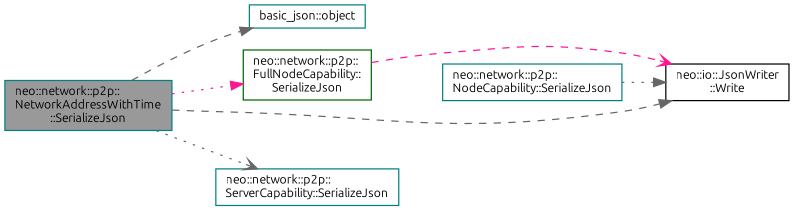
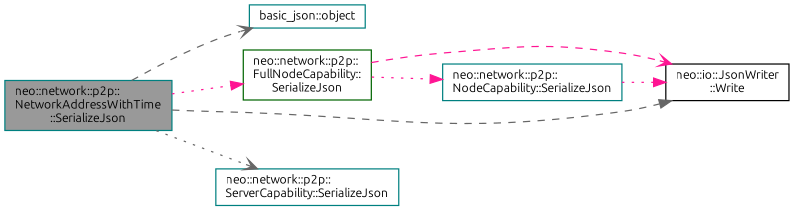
(185, 53) -> (185, 53)
none -> (401, 78)
(638, 82) -> (638, 82)
